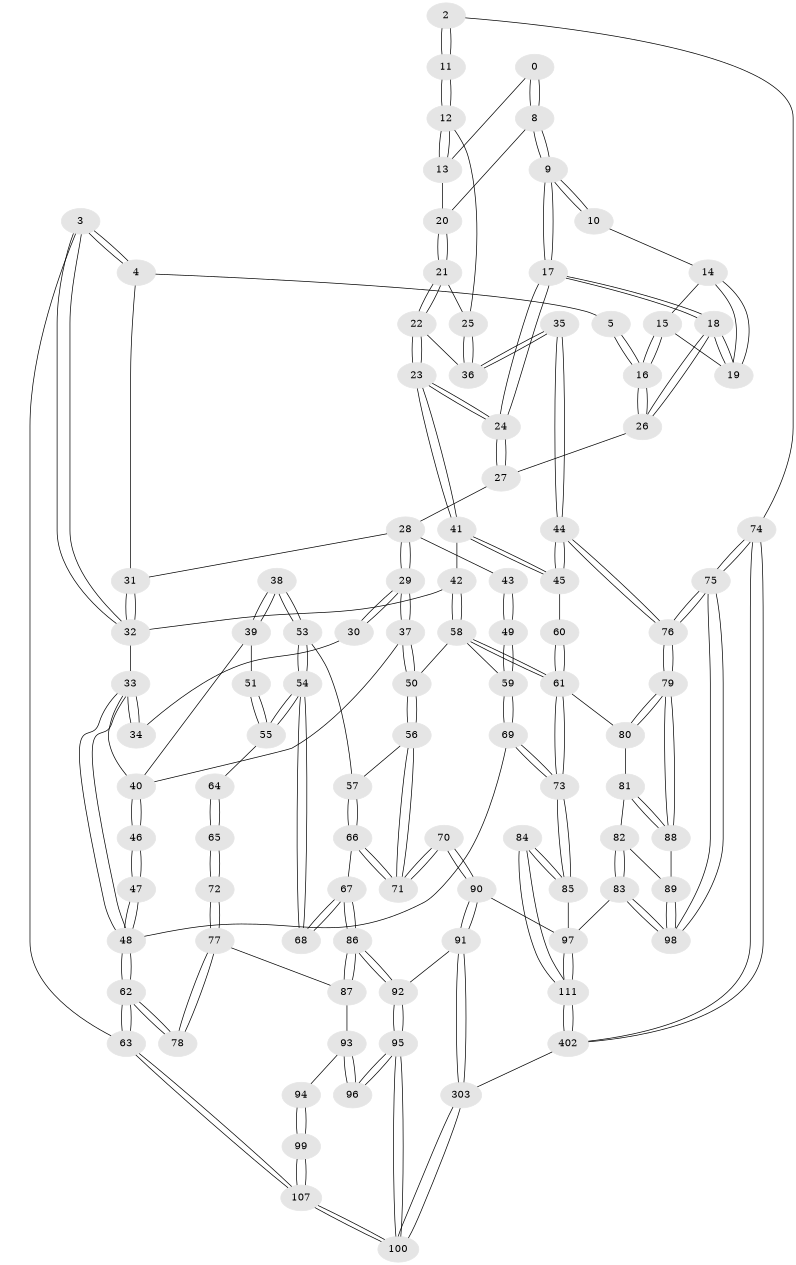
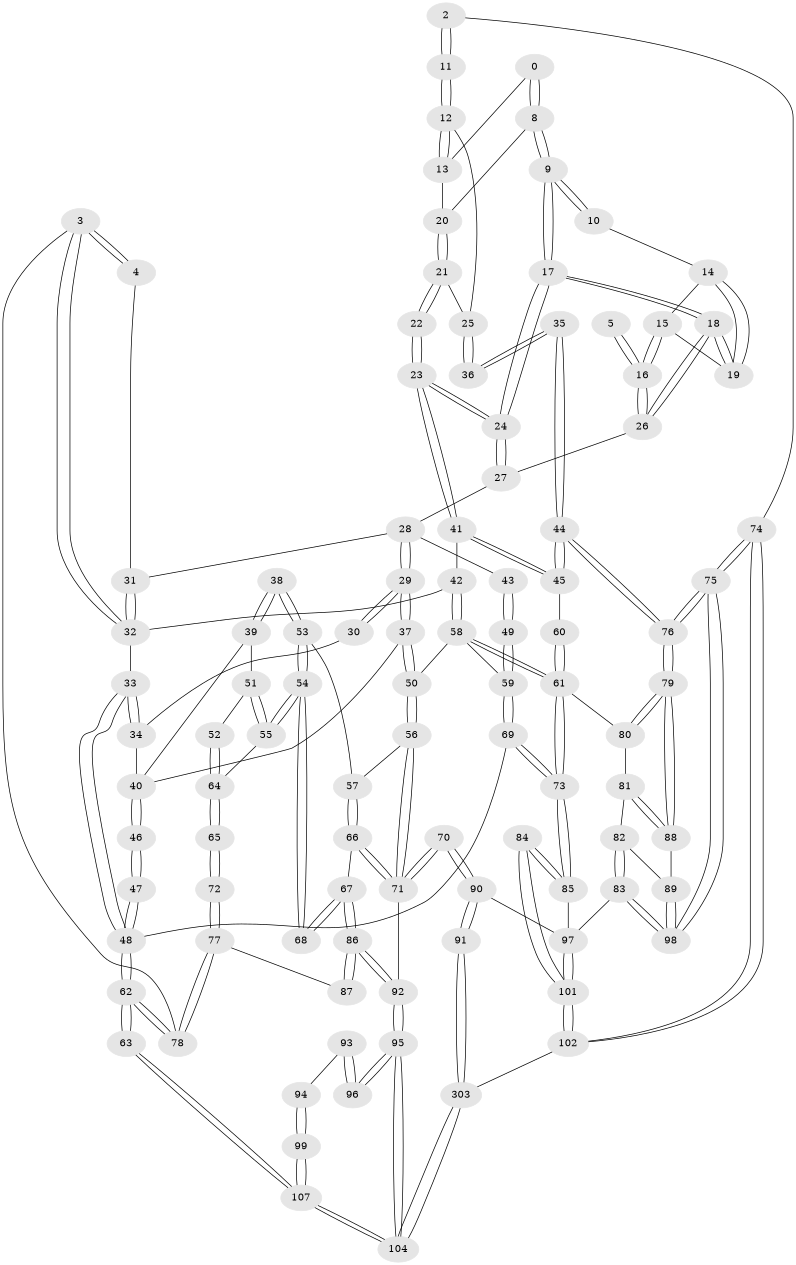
(377, 286) -> none
(443, 350) -> none
(30, 650) -> (3, 651)
none -> (215, 735)
(108, 737) -> (136, 761)
(430, 967) -> (398, 941)
(568, 992) -> (568, 992)
(347, 1018) -> none
(568, 1044) -> (568, 1044)
(398, 1249) -> (398, 1249)
